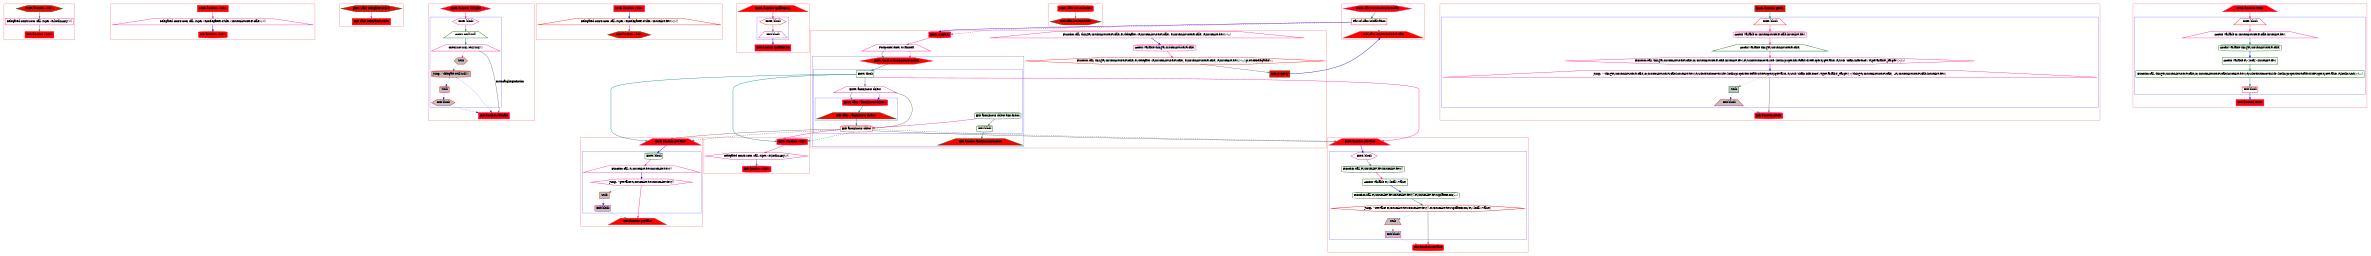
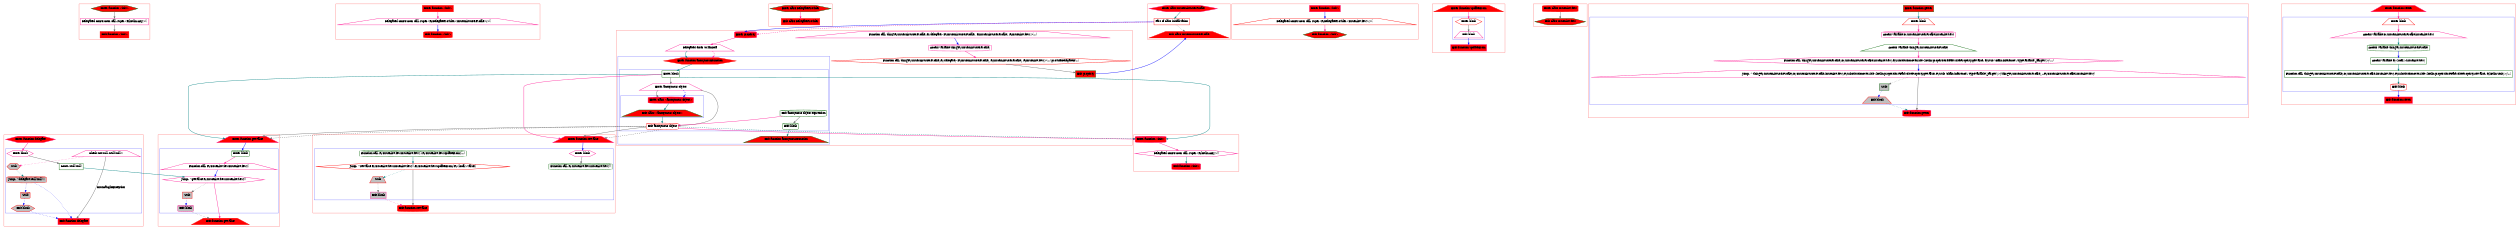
(466, 35) -> (71, 167)
(466, 40) -> (133, 172)
(896, 48) -> (700, 48)
(1385, 182) -> none
